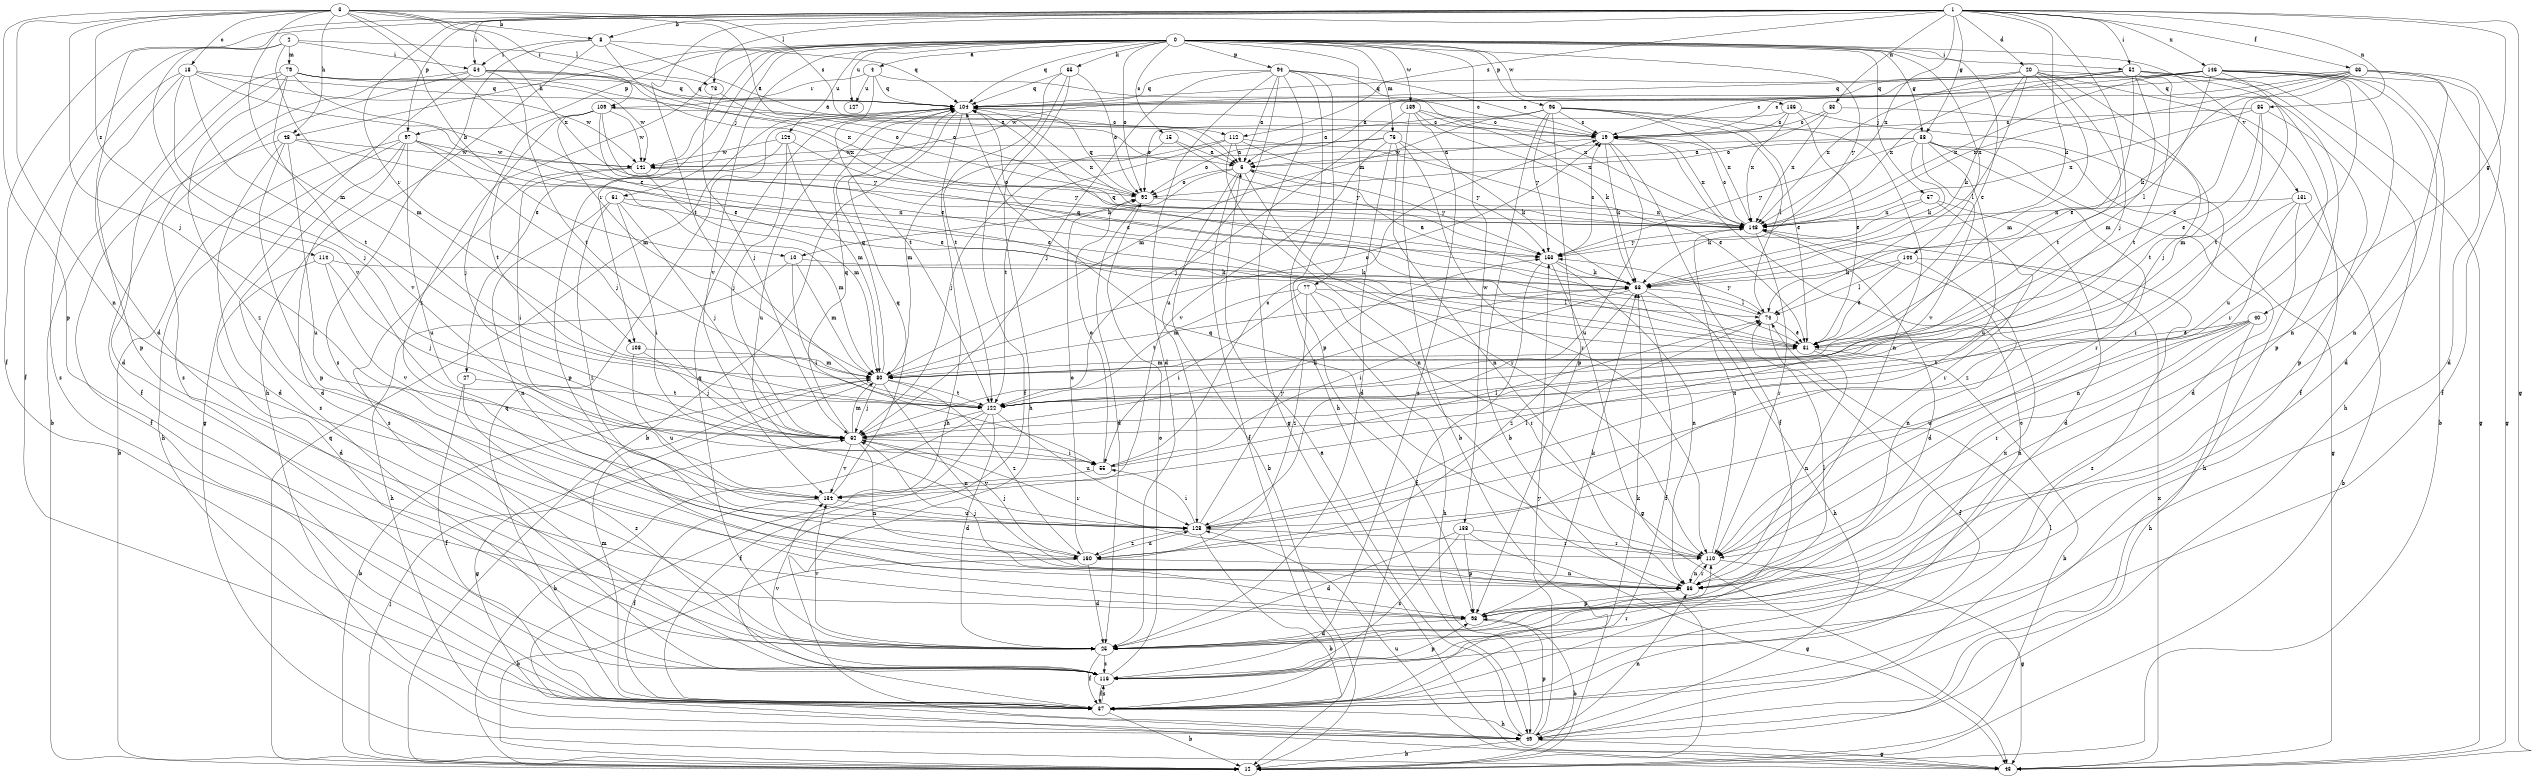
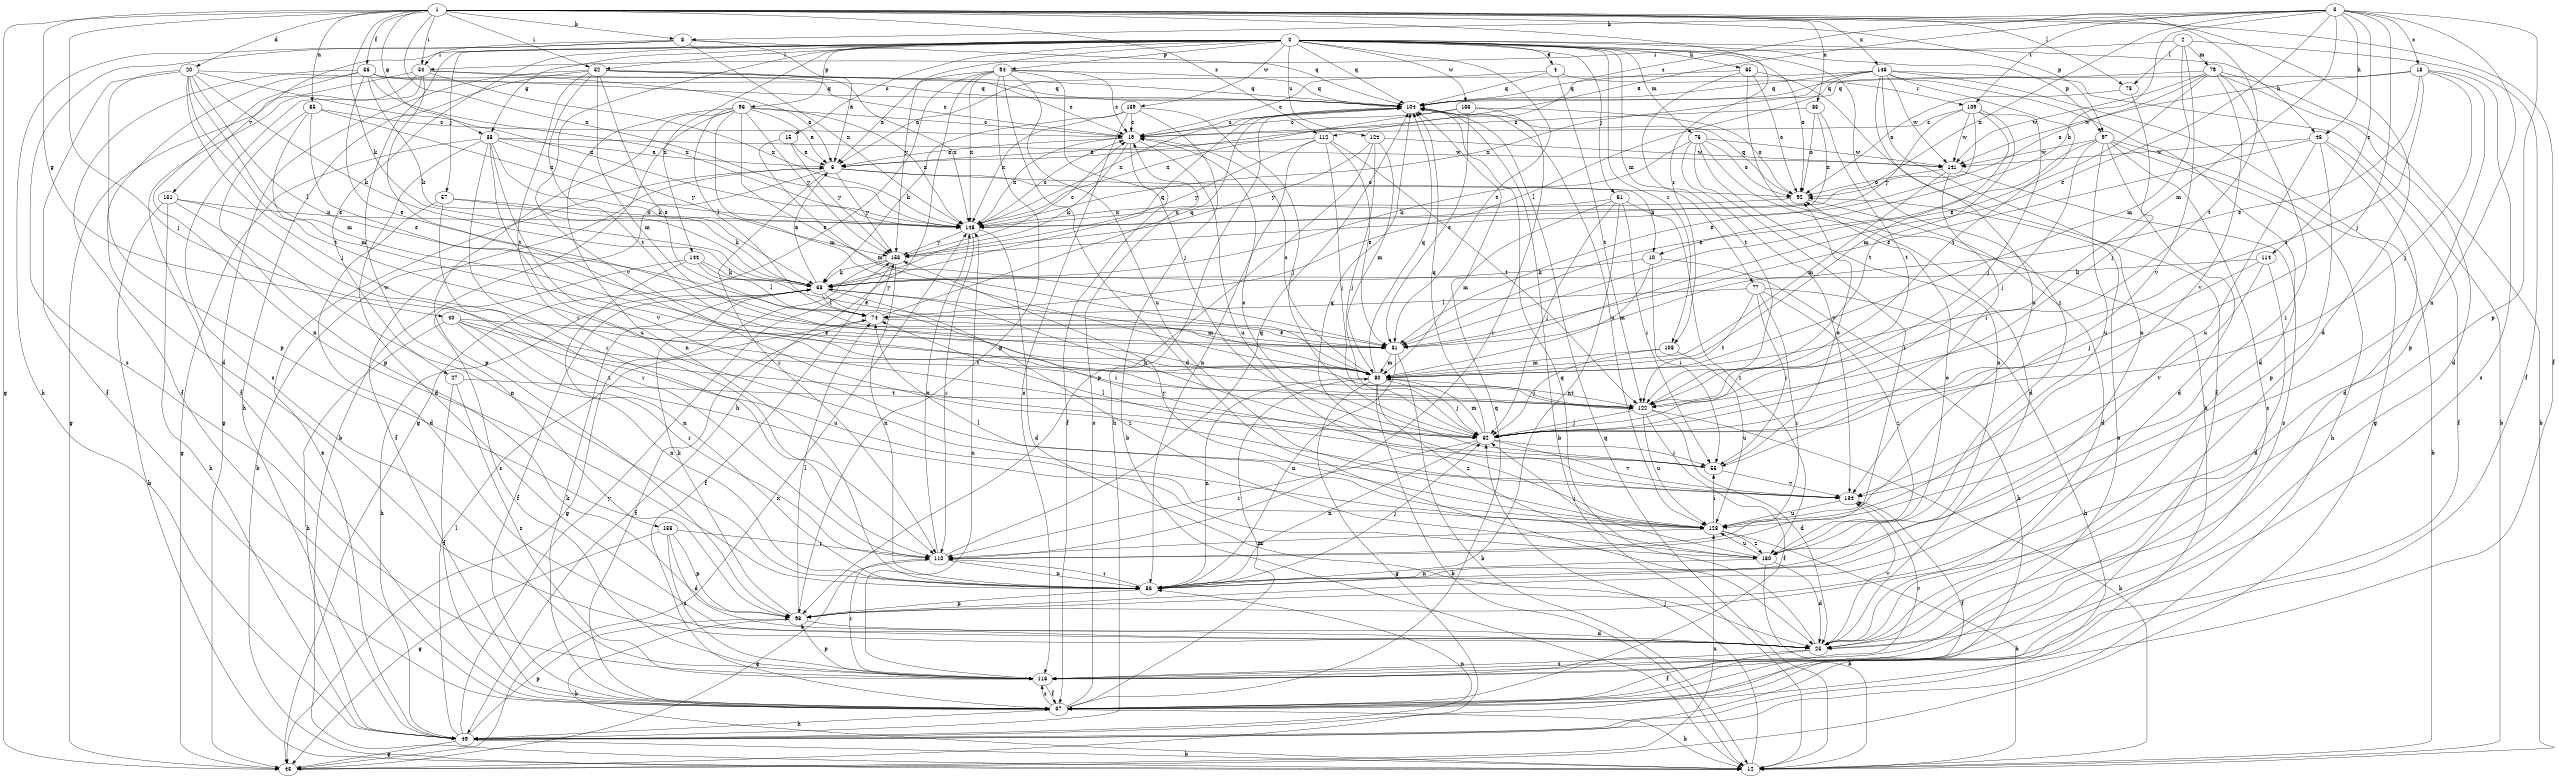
(854, 108) -> none
